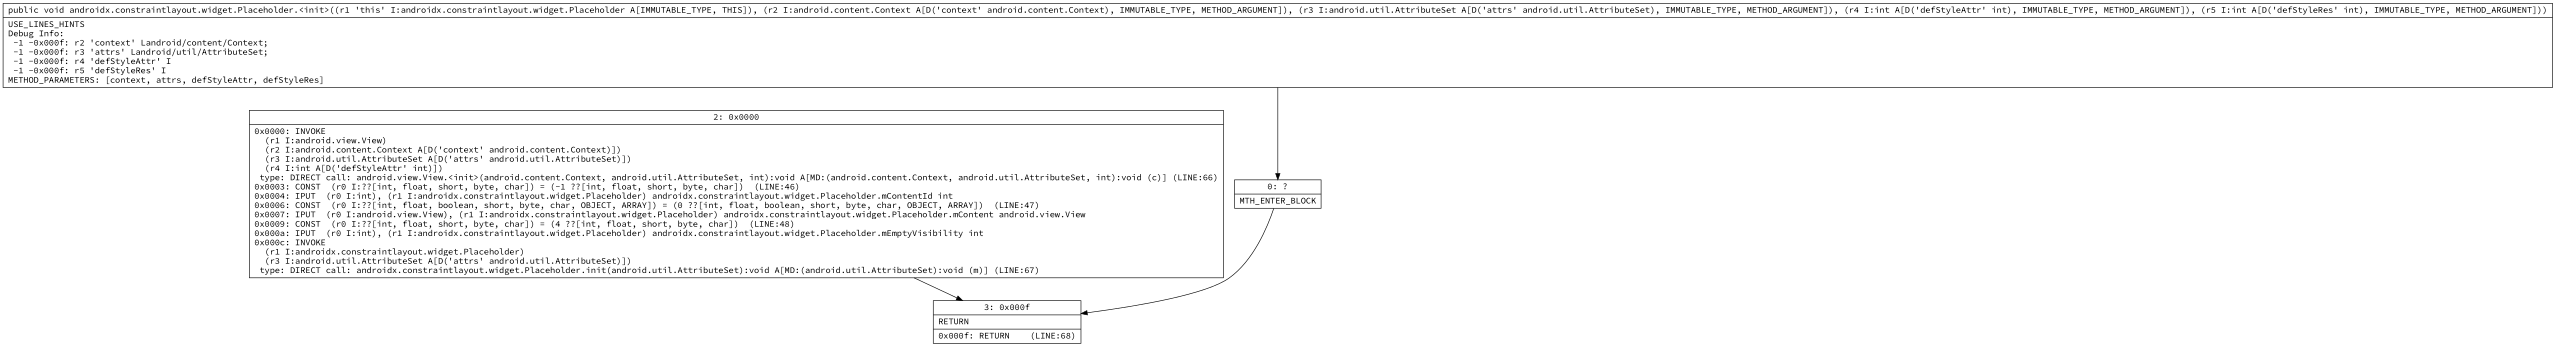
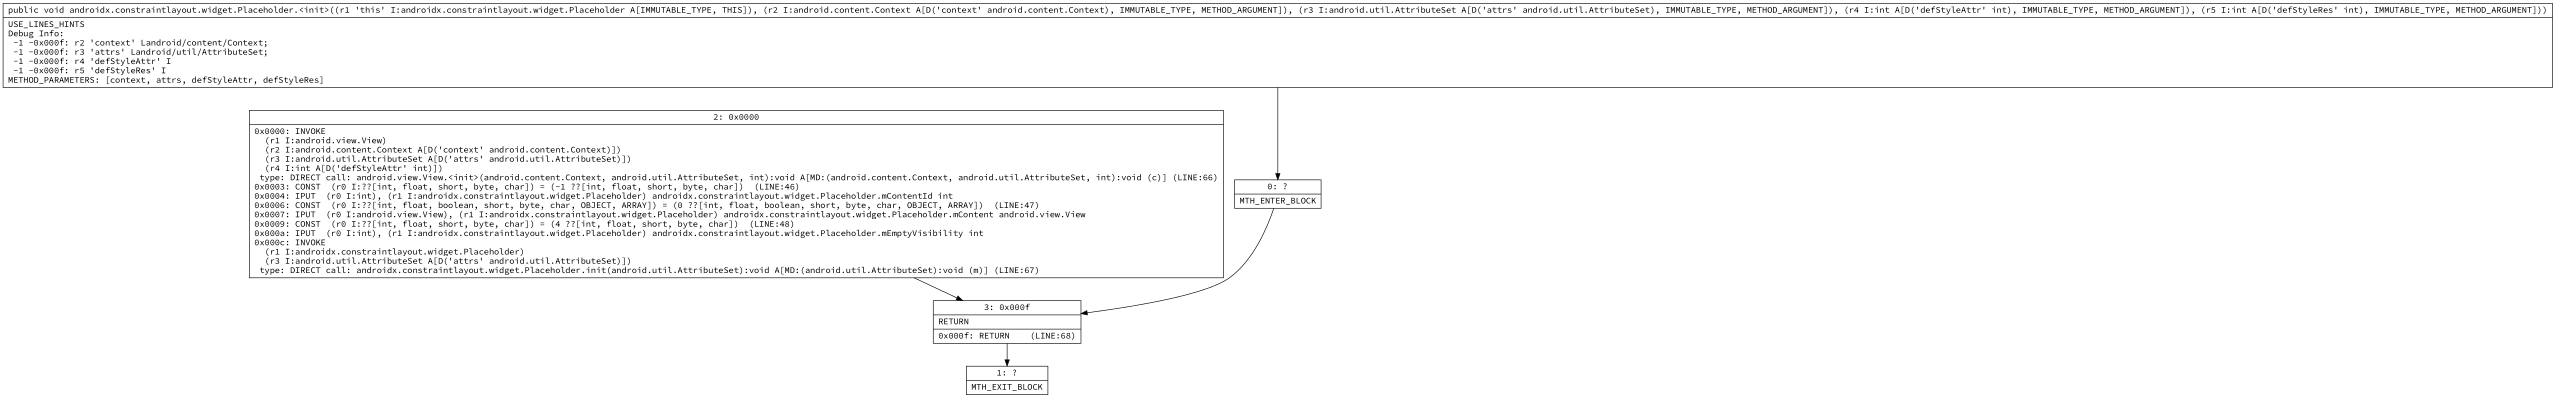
none -> (1007, 380)
